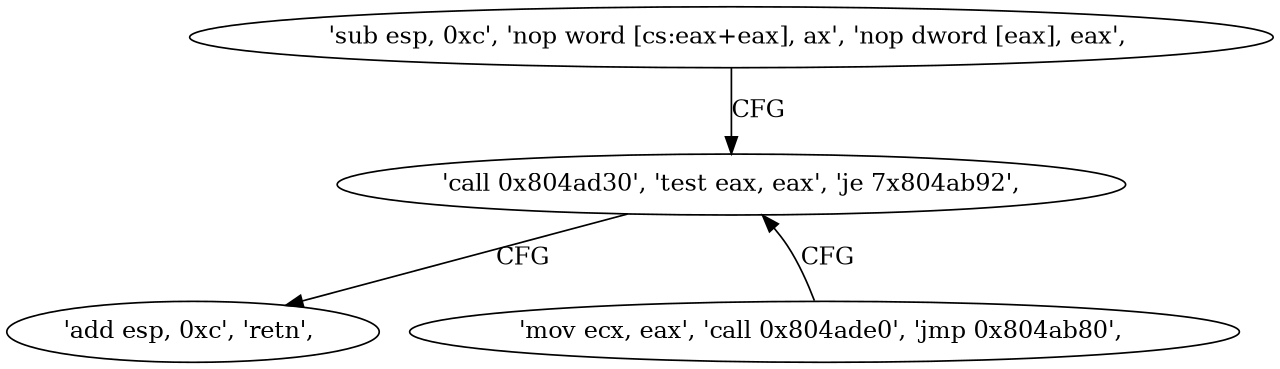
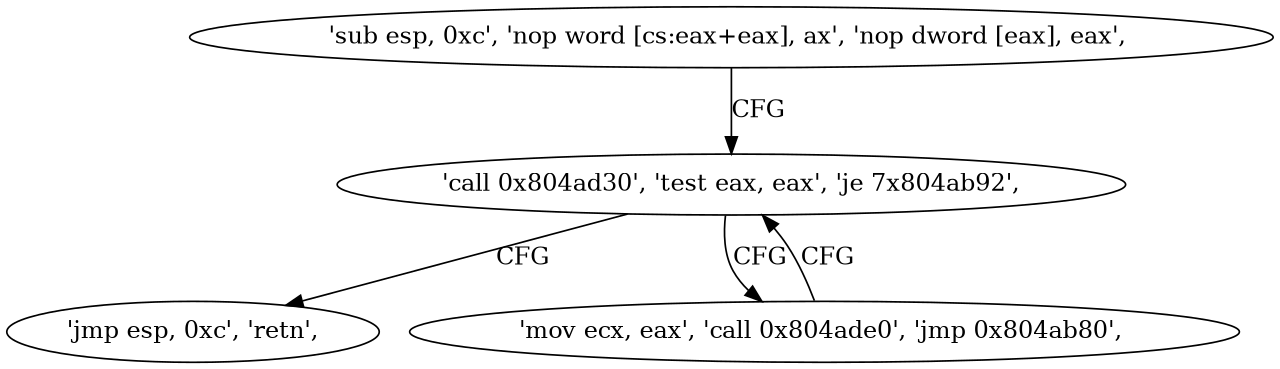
none -> (727, 256)
(193, 332) -> (193, 332)
